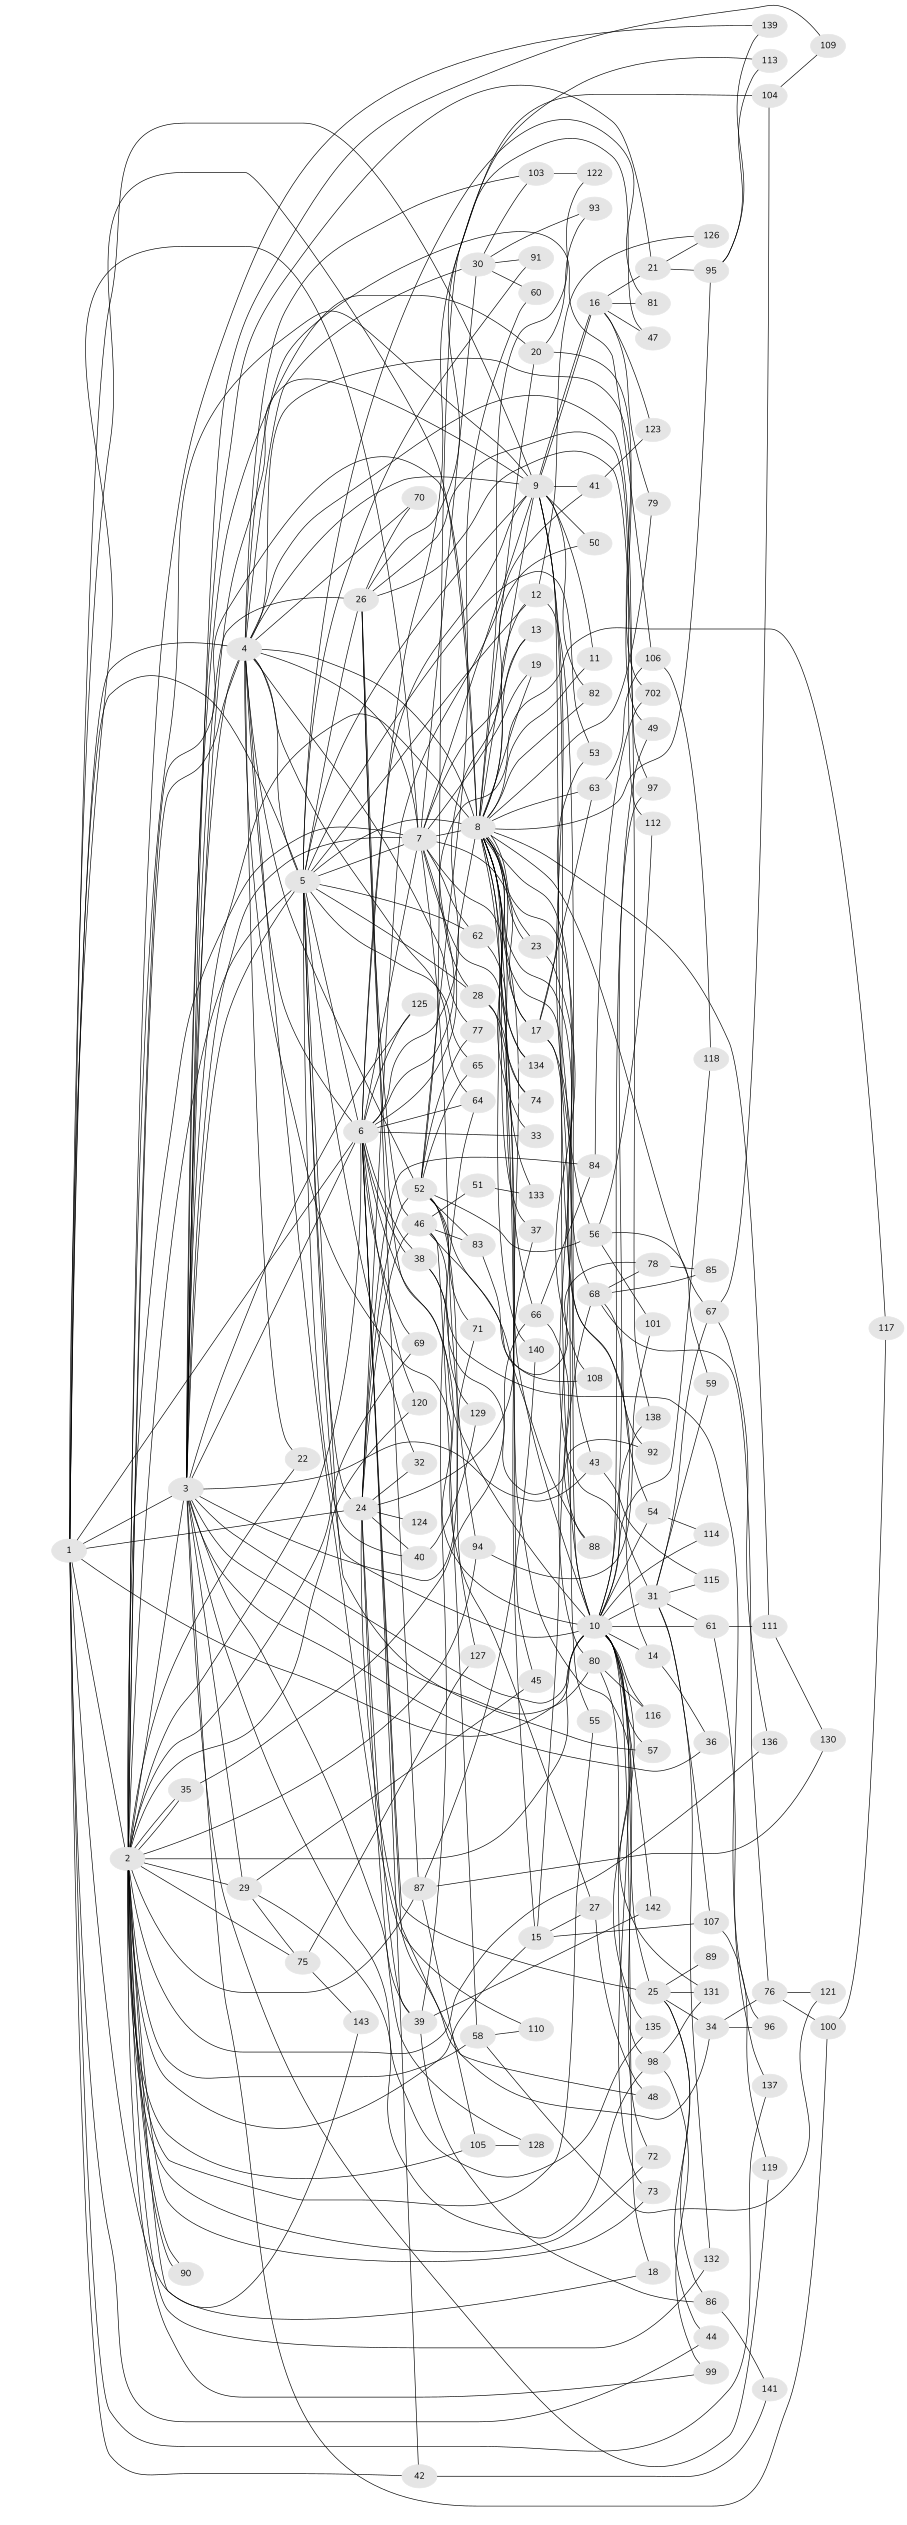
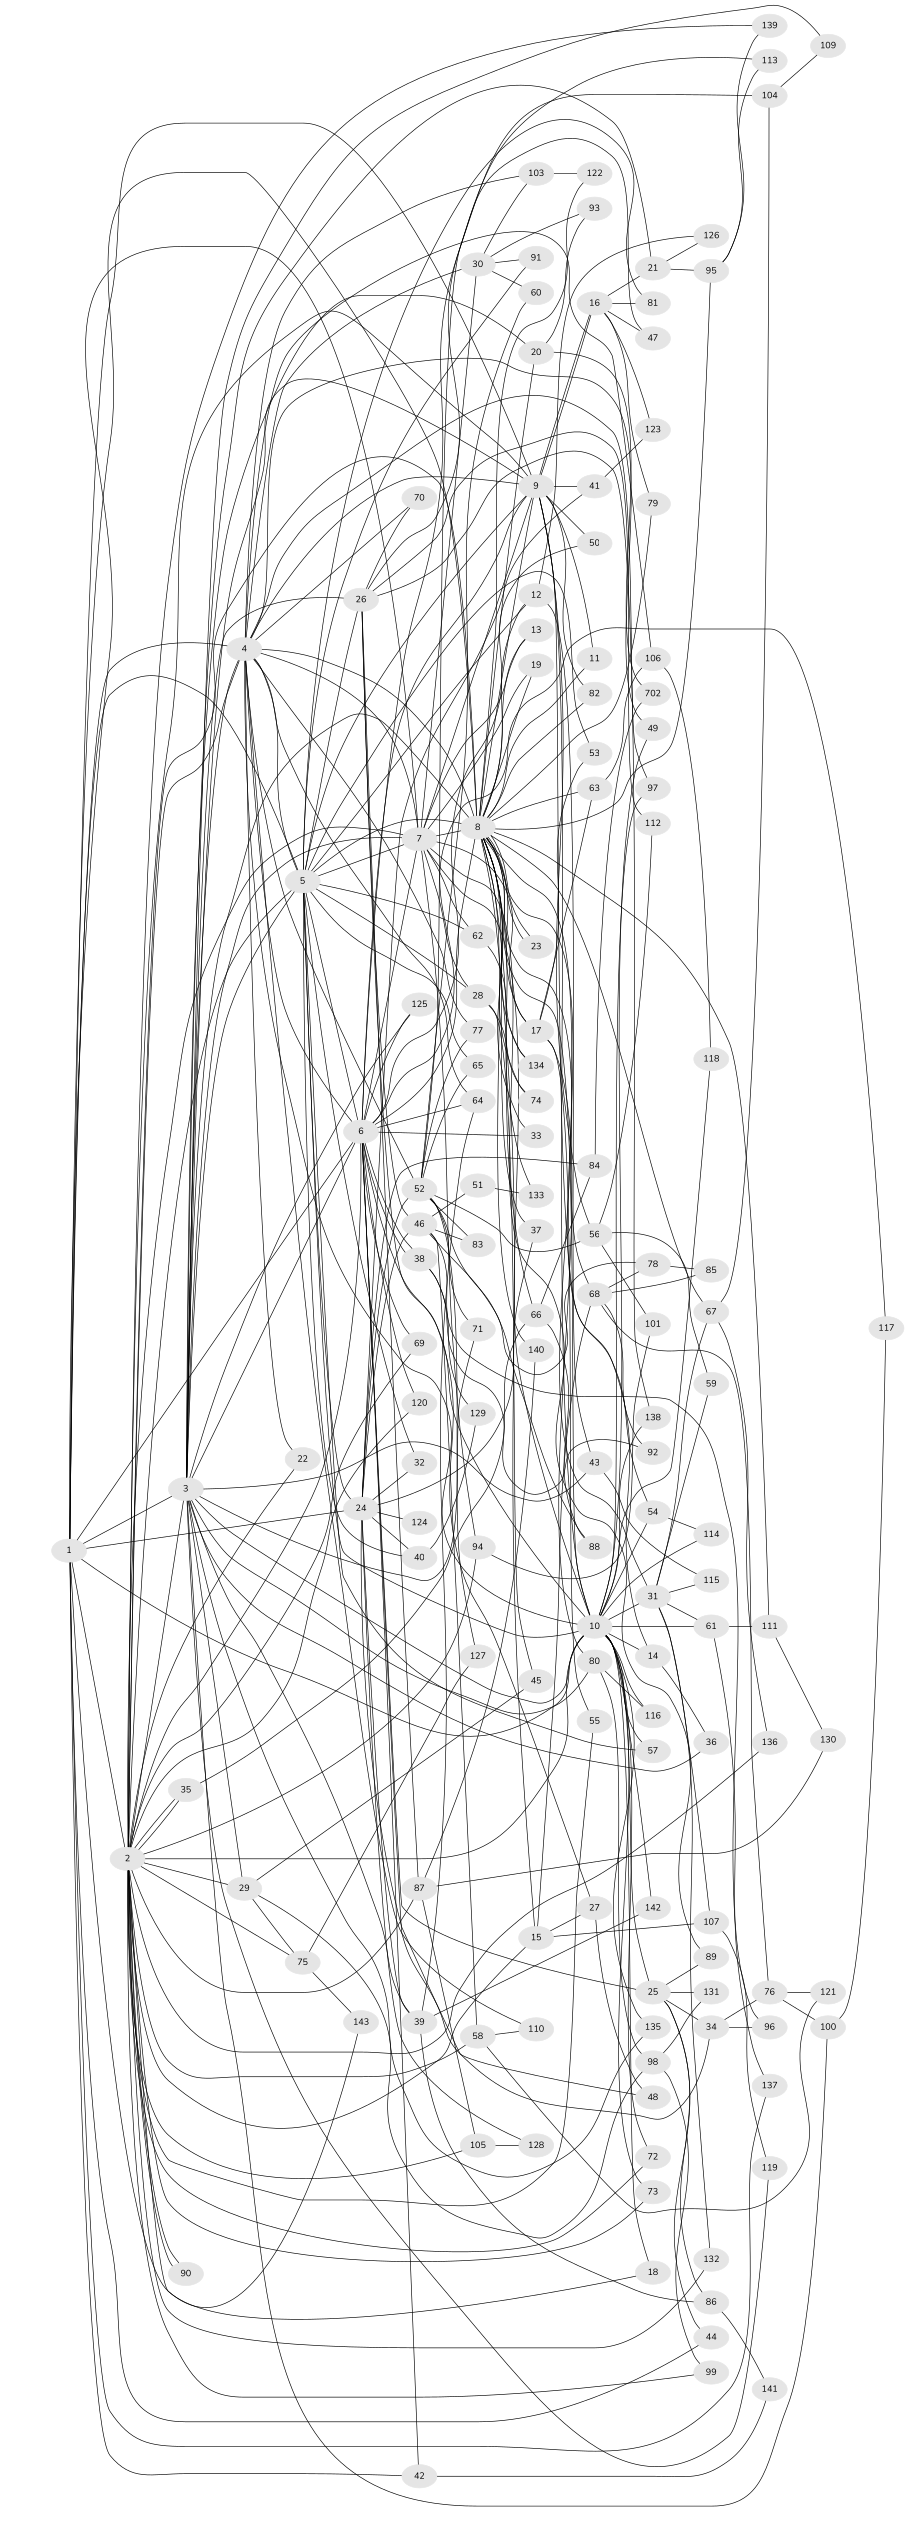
(595, 1379) -> none
(527, 1559) -> (556, 1433)
